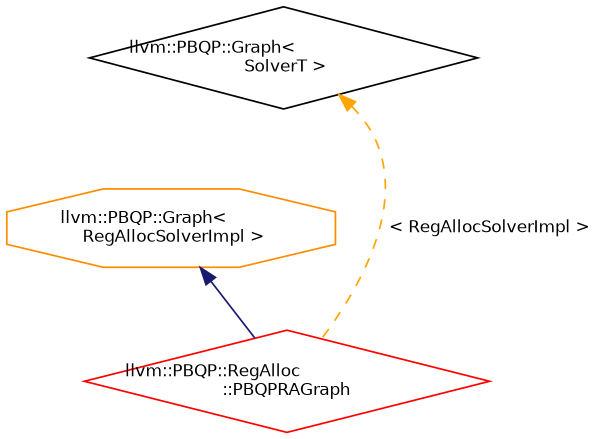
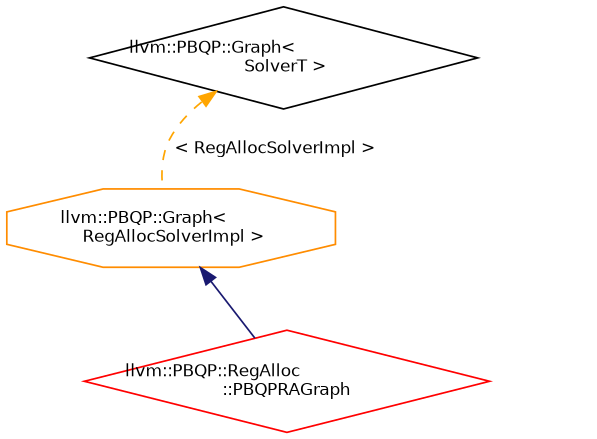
(380, 225) -> (169, 140)
